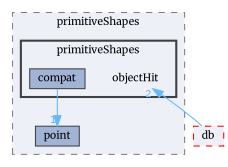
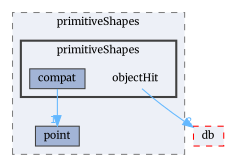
(178, 107) -> (163, 106)
